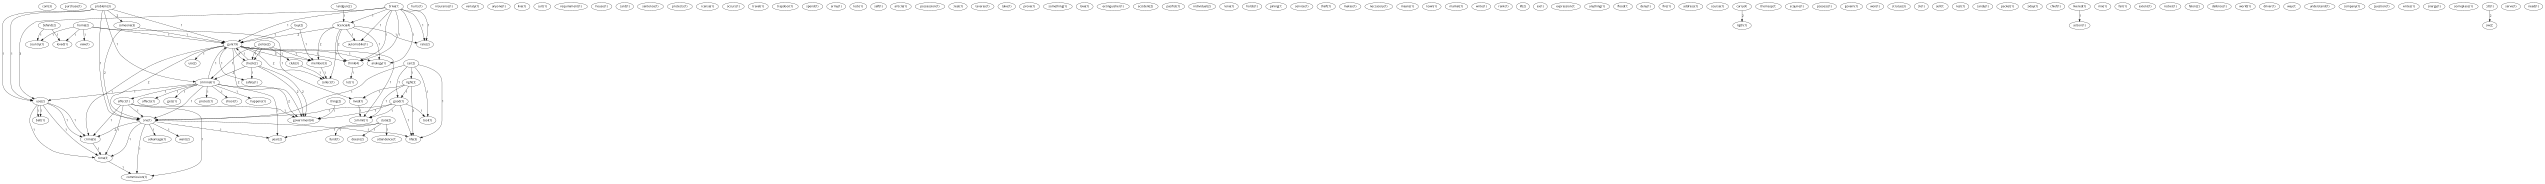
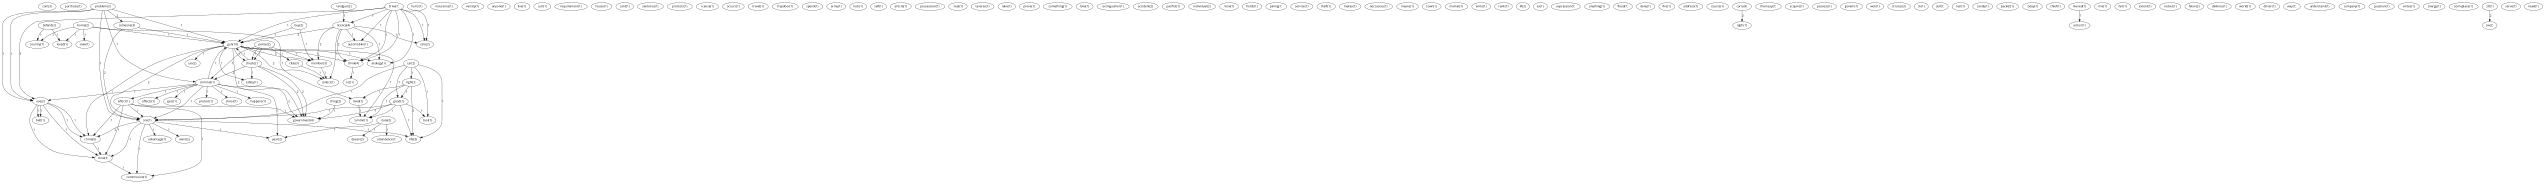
(334, 139) -> none
